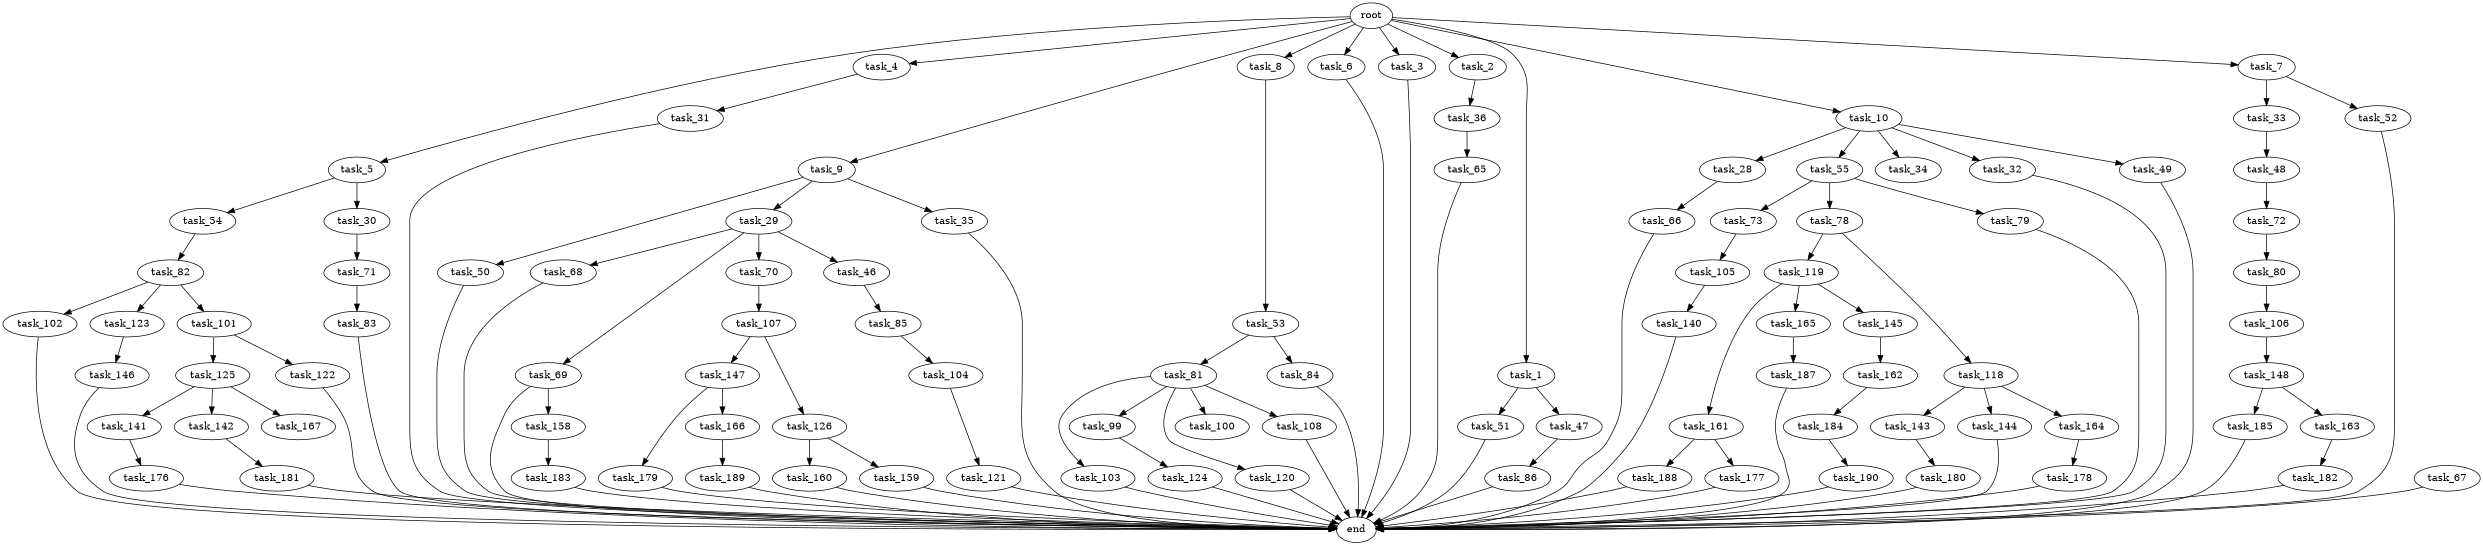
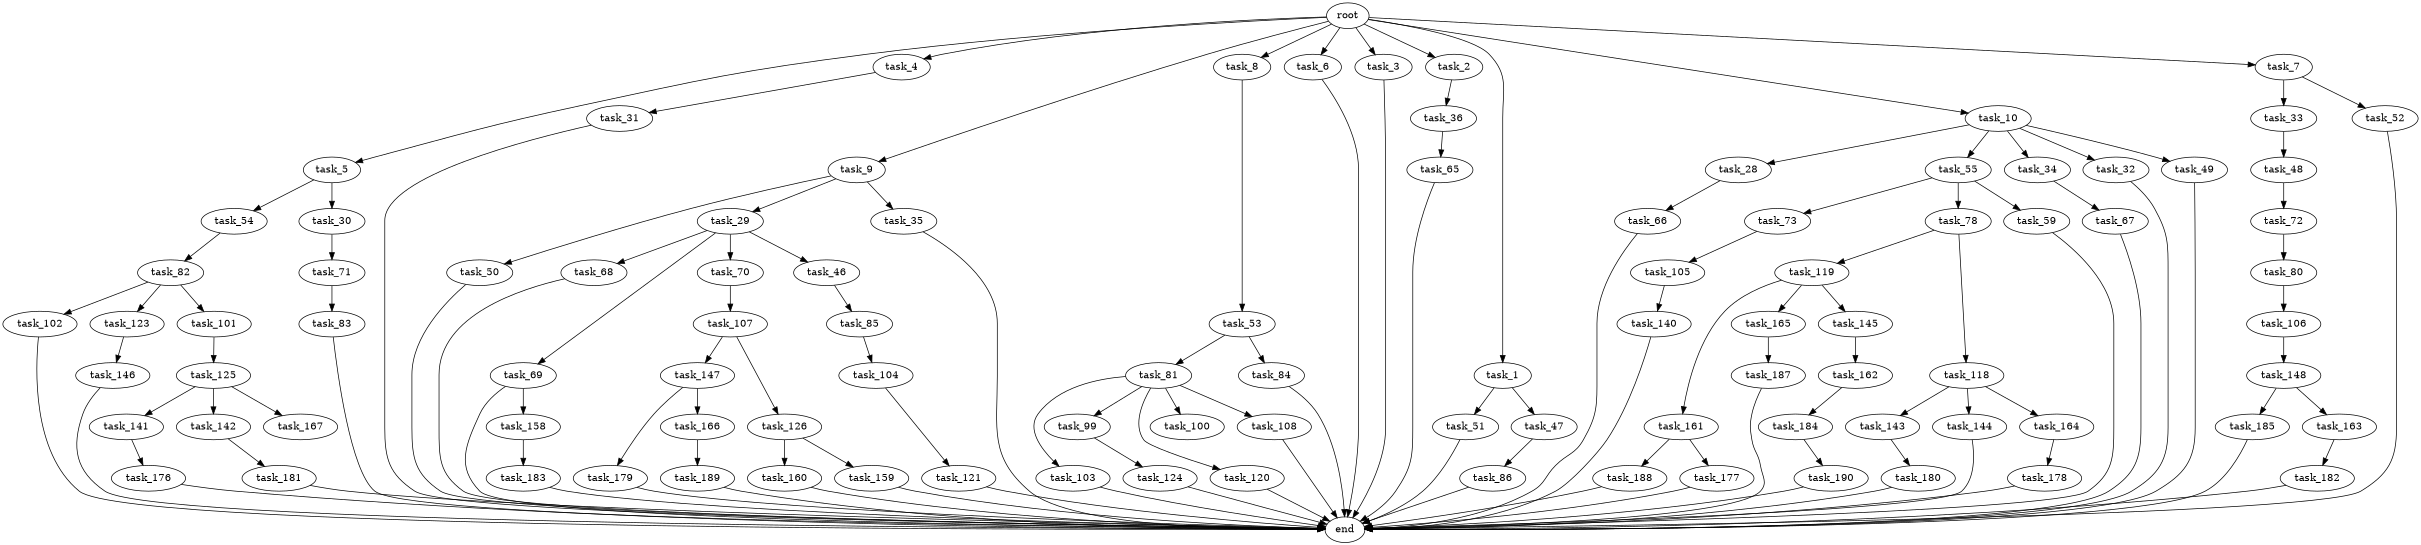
none -> (2073, 194)
(2010, 221) -> (2037, 221)
(313, 376) -> none
